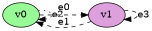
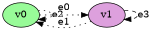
(60, 15) -> (60, 15)
(67, 28) -> (67, 28)
